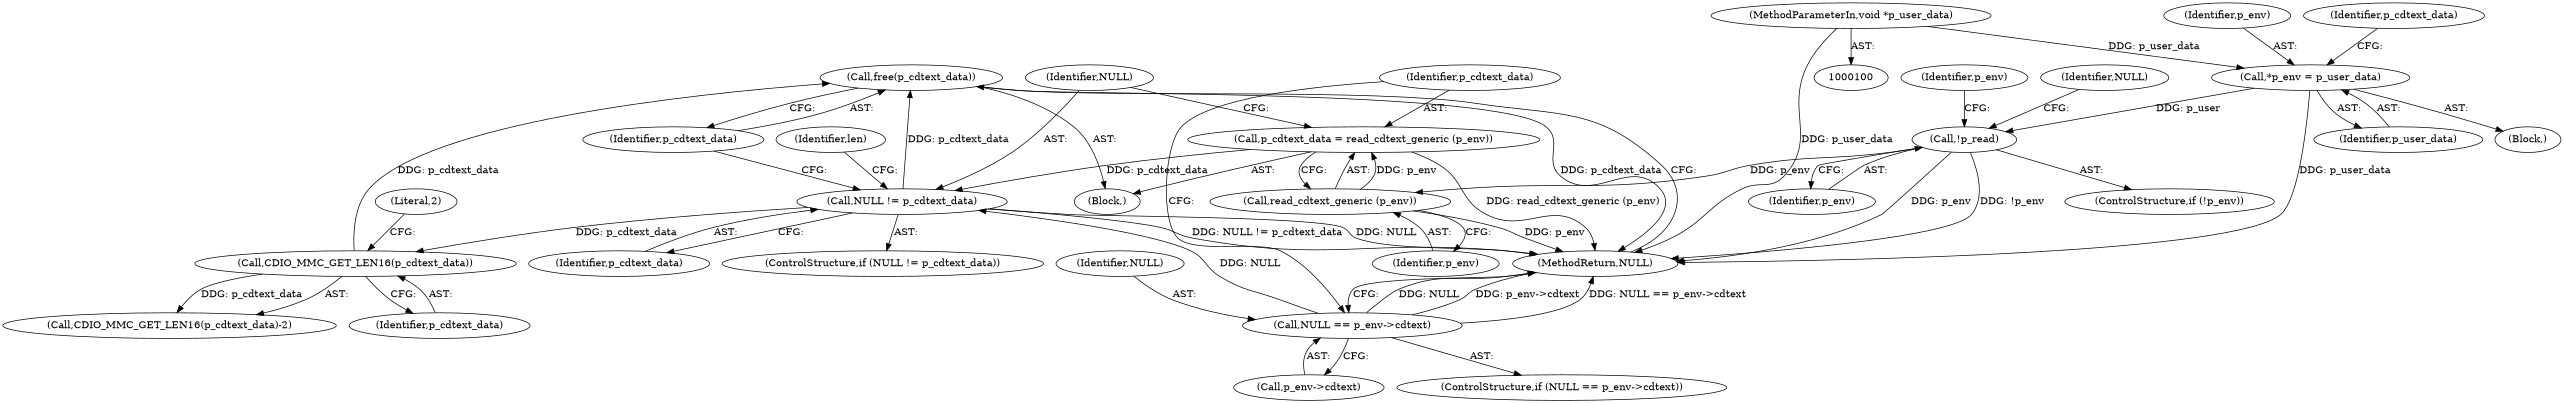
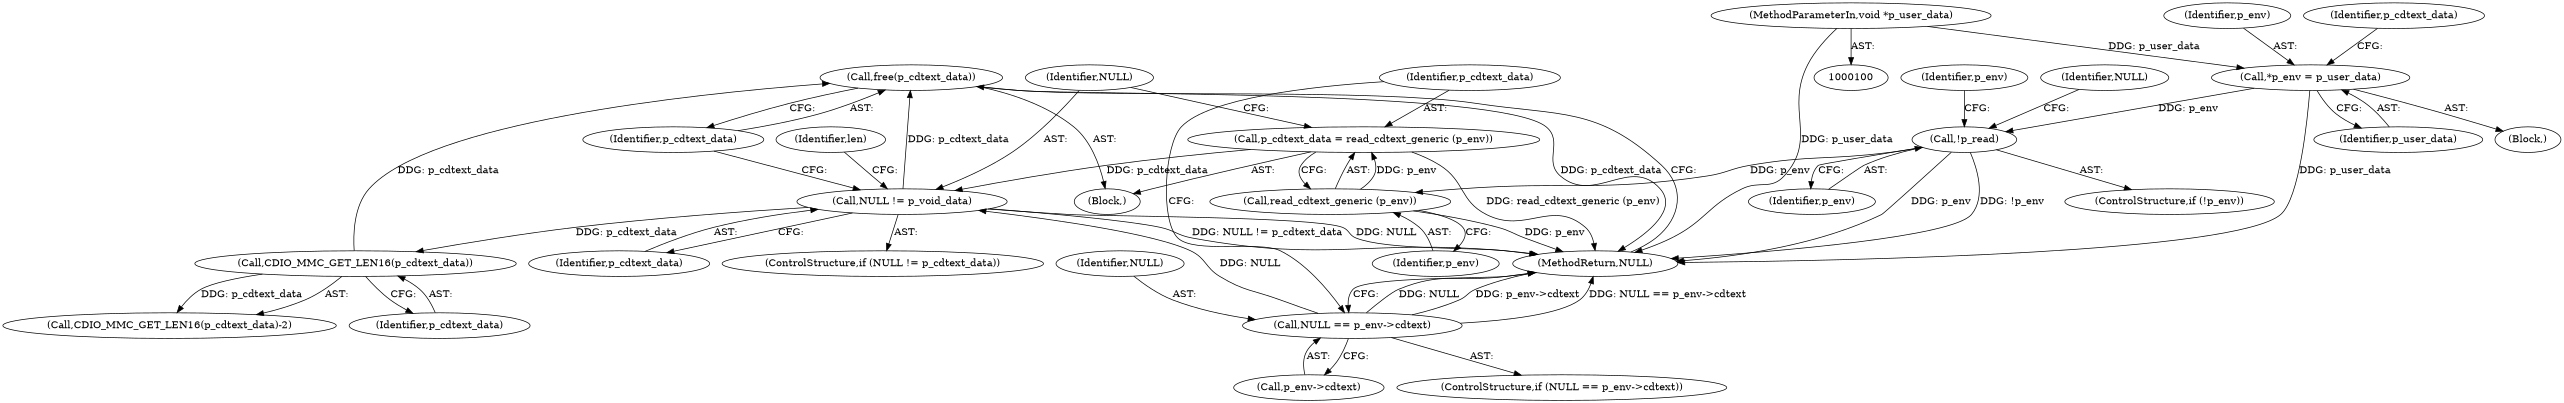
(2188, 109) -> (2188, 109)
(2351, 109) -> (2351, 109)
(416, 202) -> none
(902, 202) -> (902, 202)
